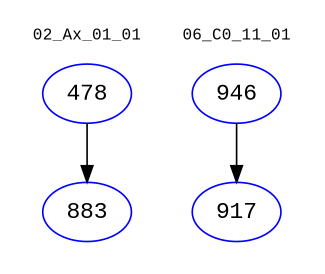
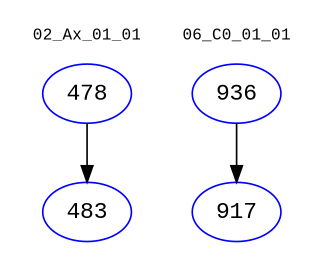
(237, 35) -> (237, 35)
(237, 94) -> (237, 94)
(87, 212) -> (87, 212)
